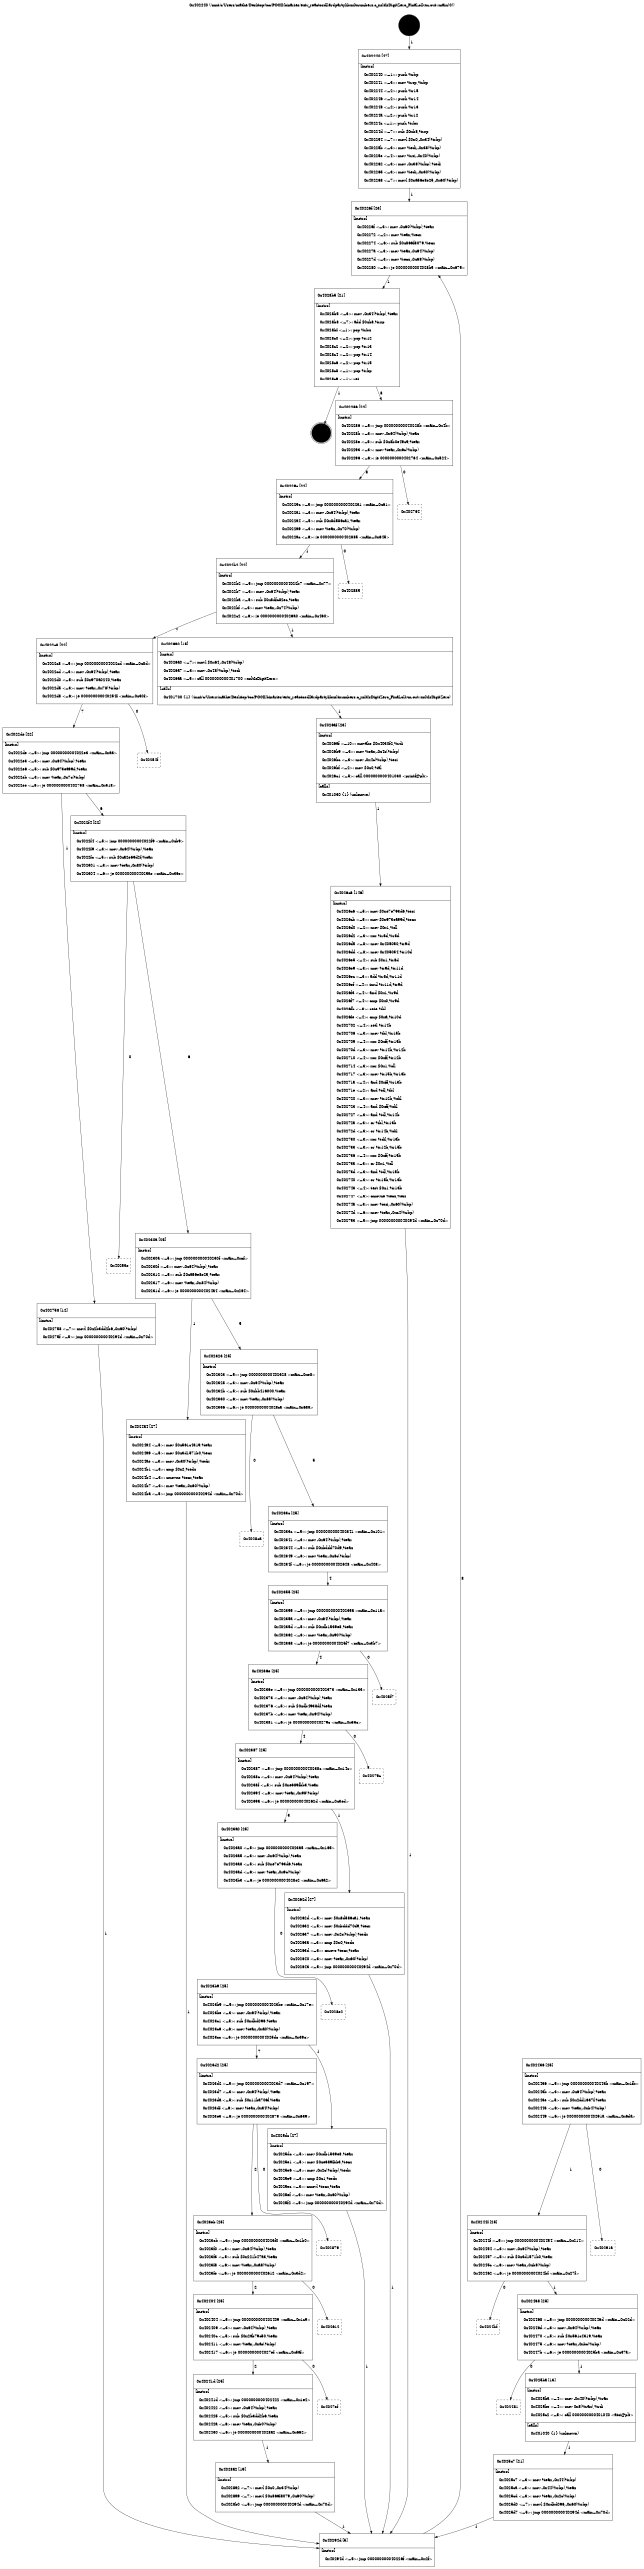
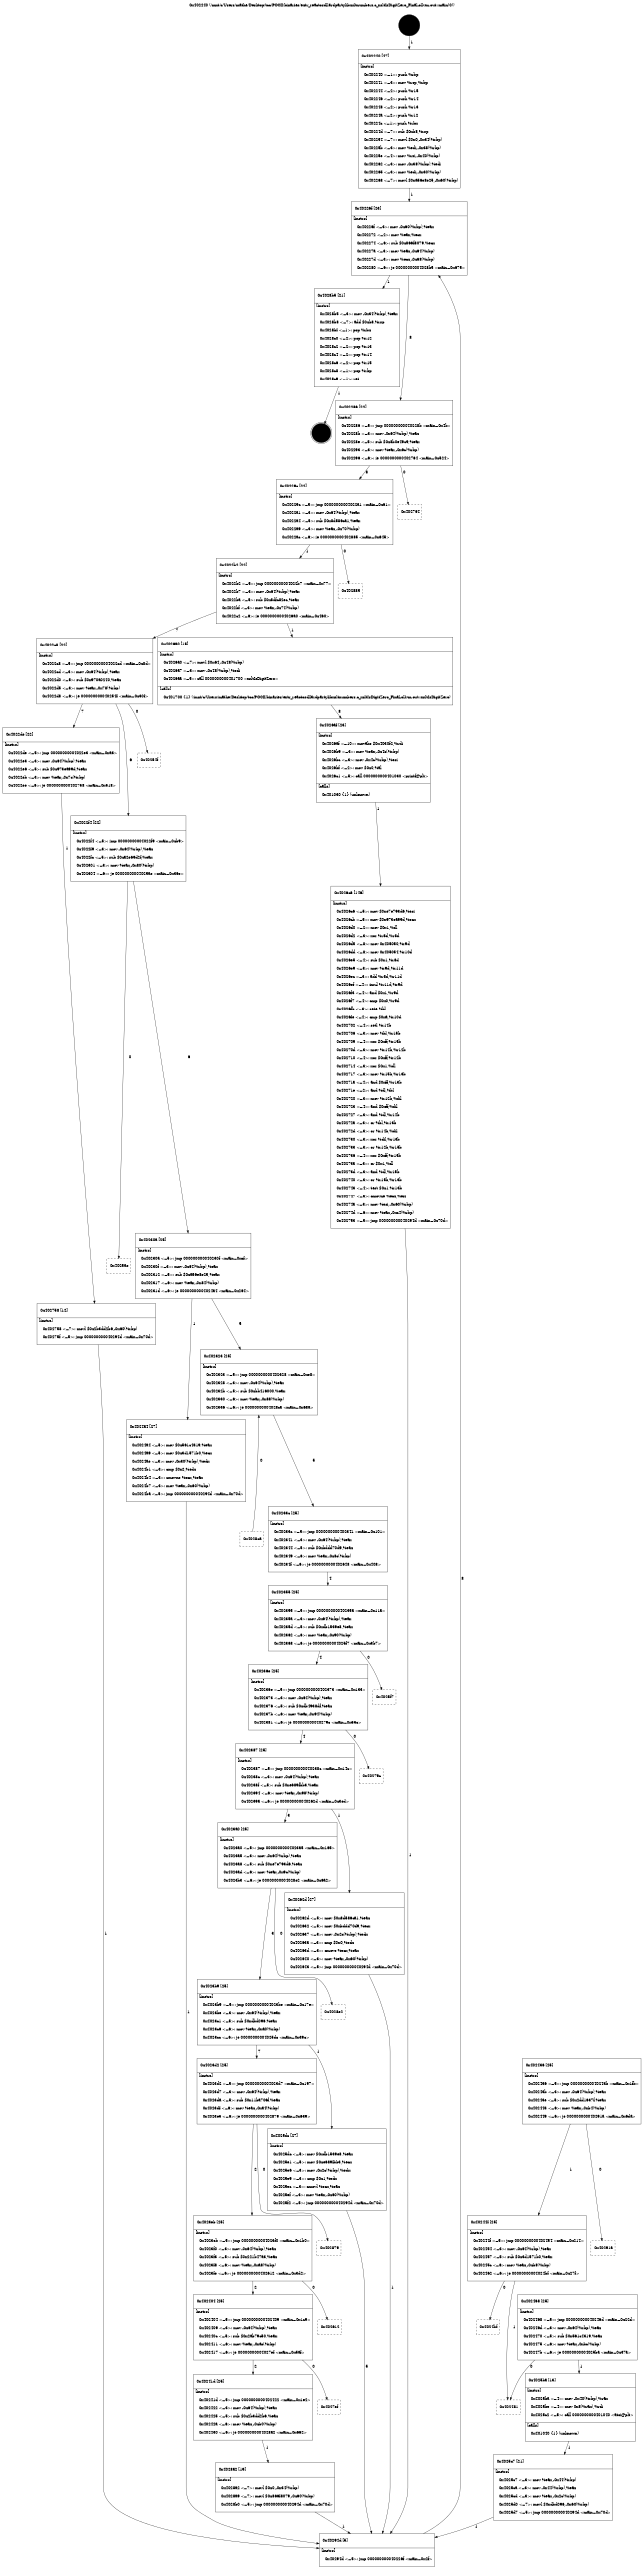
(378, 392) -> (406, 337)
(339, 712) -> (339, 712)
(94, 803) -> (127, 758)
(250, 1472) -> (257, 1475)
none -> (265, 1932)
(551, 2287) -> (507, 2339)
(366, 2367) -> (366, 2367)
